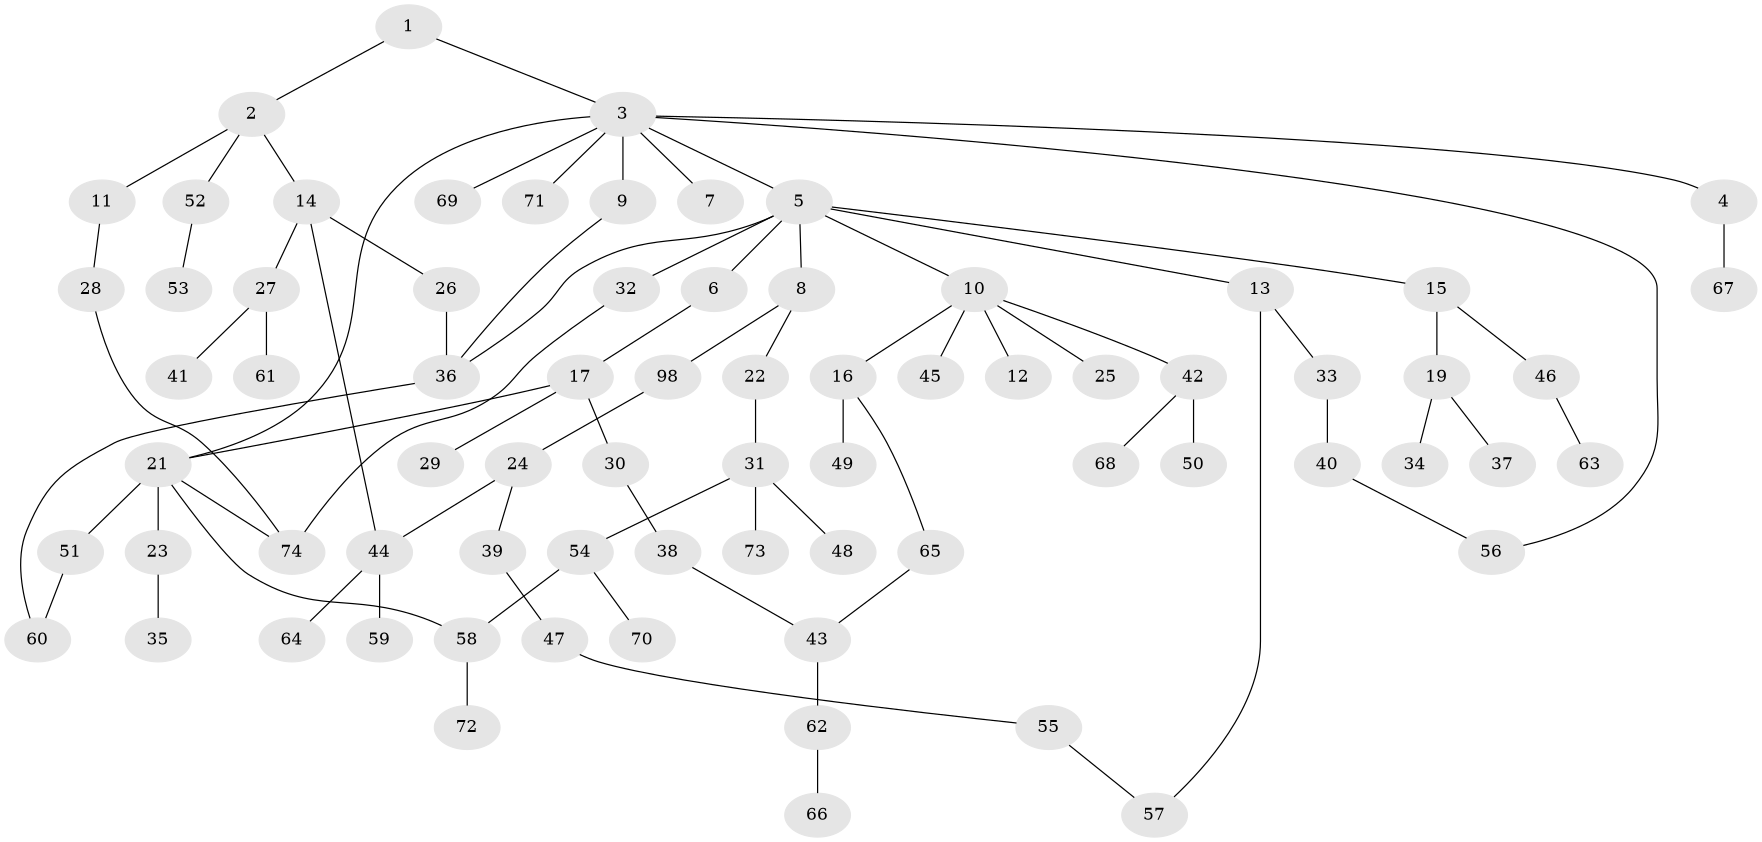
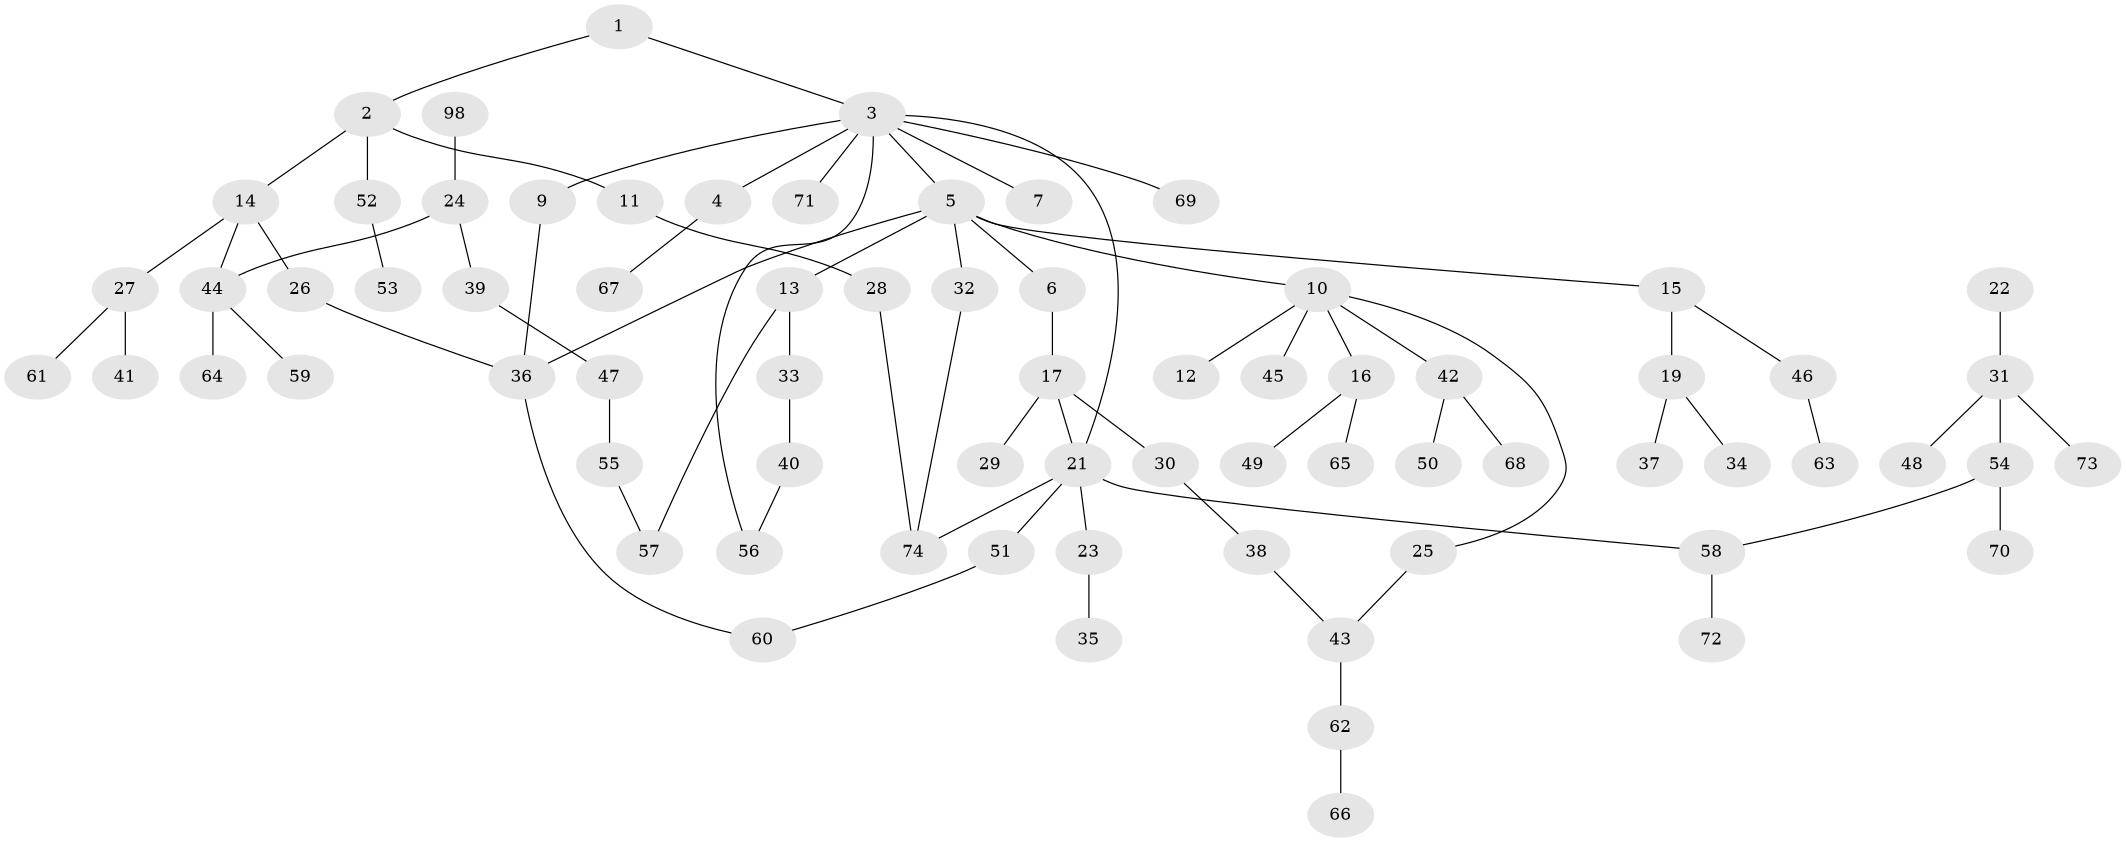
(802, 290) -> none
(874, 596) -> (1382, 596)
